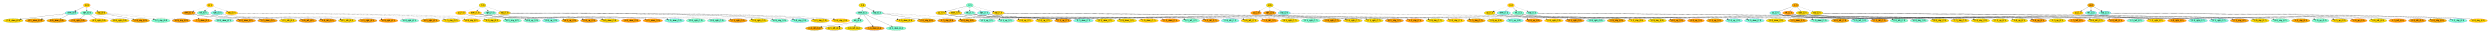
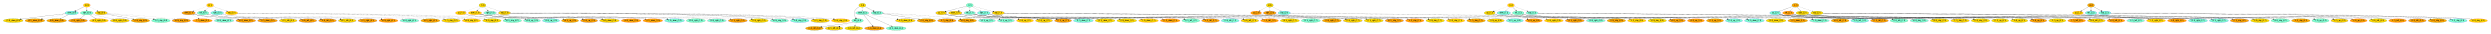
(860, 16) -> (855, 11)
